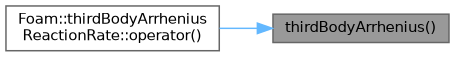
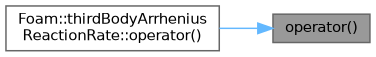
(361, 28) -> (321, 28)
